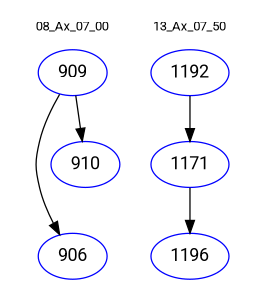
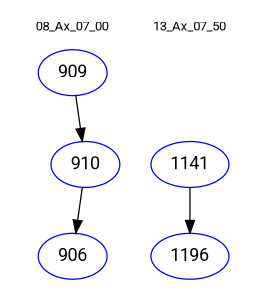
(190, 73) -> none
(36, 158) -> (80, 204)
(190, 164) -> (190, 164)
